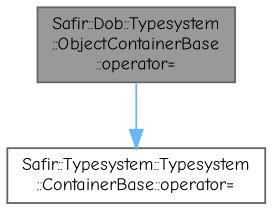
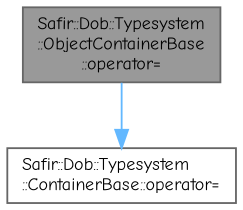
(136, 176) -> (122, 176)
